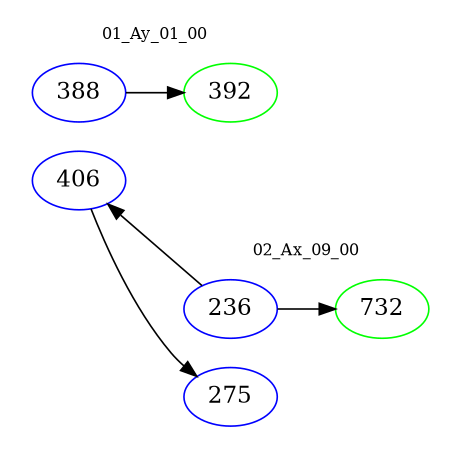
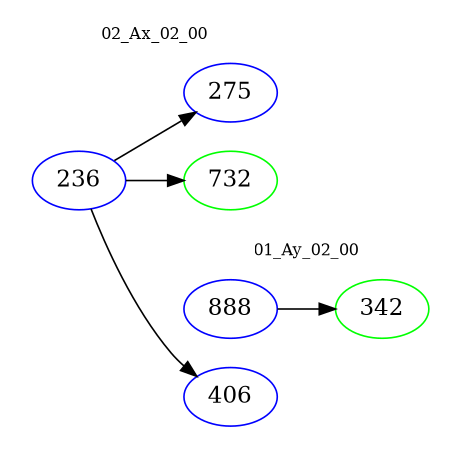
(155, 35) -> (306, 251)
(79, 93) -> (231, 309)
(231, 93) -> (382, 309)
(306, 251) -> (155, 35)
(130, 292) -> (148, 141)
